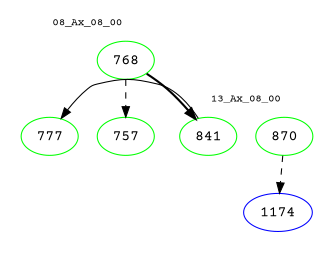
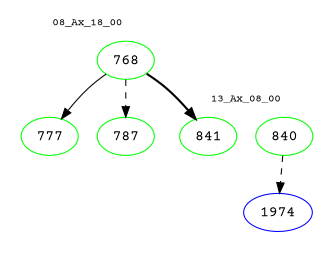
(88, 23) -> (88, 23)
(135, 80) -> (86, 91)
(126, 136) -> (126, 136)
(284, 136) -> (284, 136)
(278, 212) -> (278, 212)
